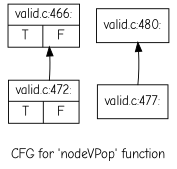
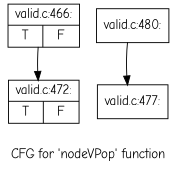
(50, 68) -> (38, 59)
(139, 68) -> (127, 59)
